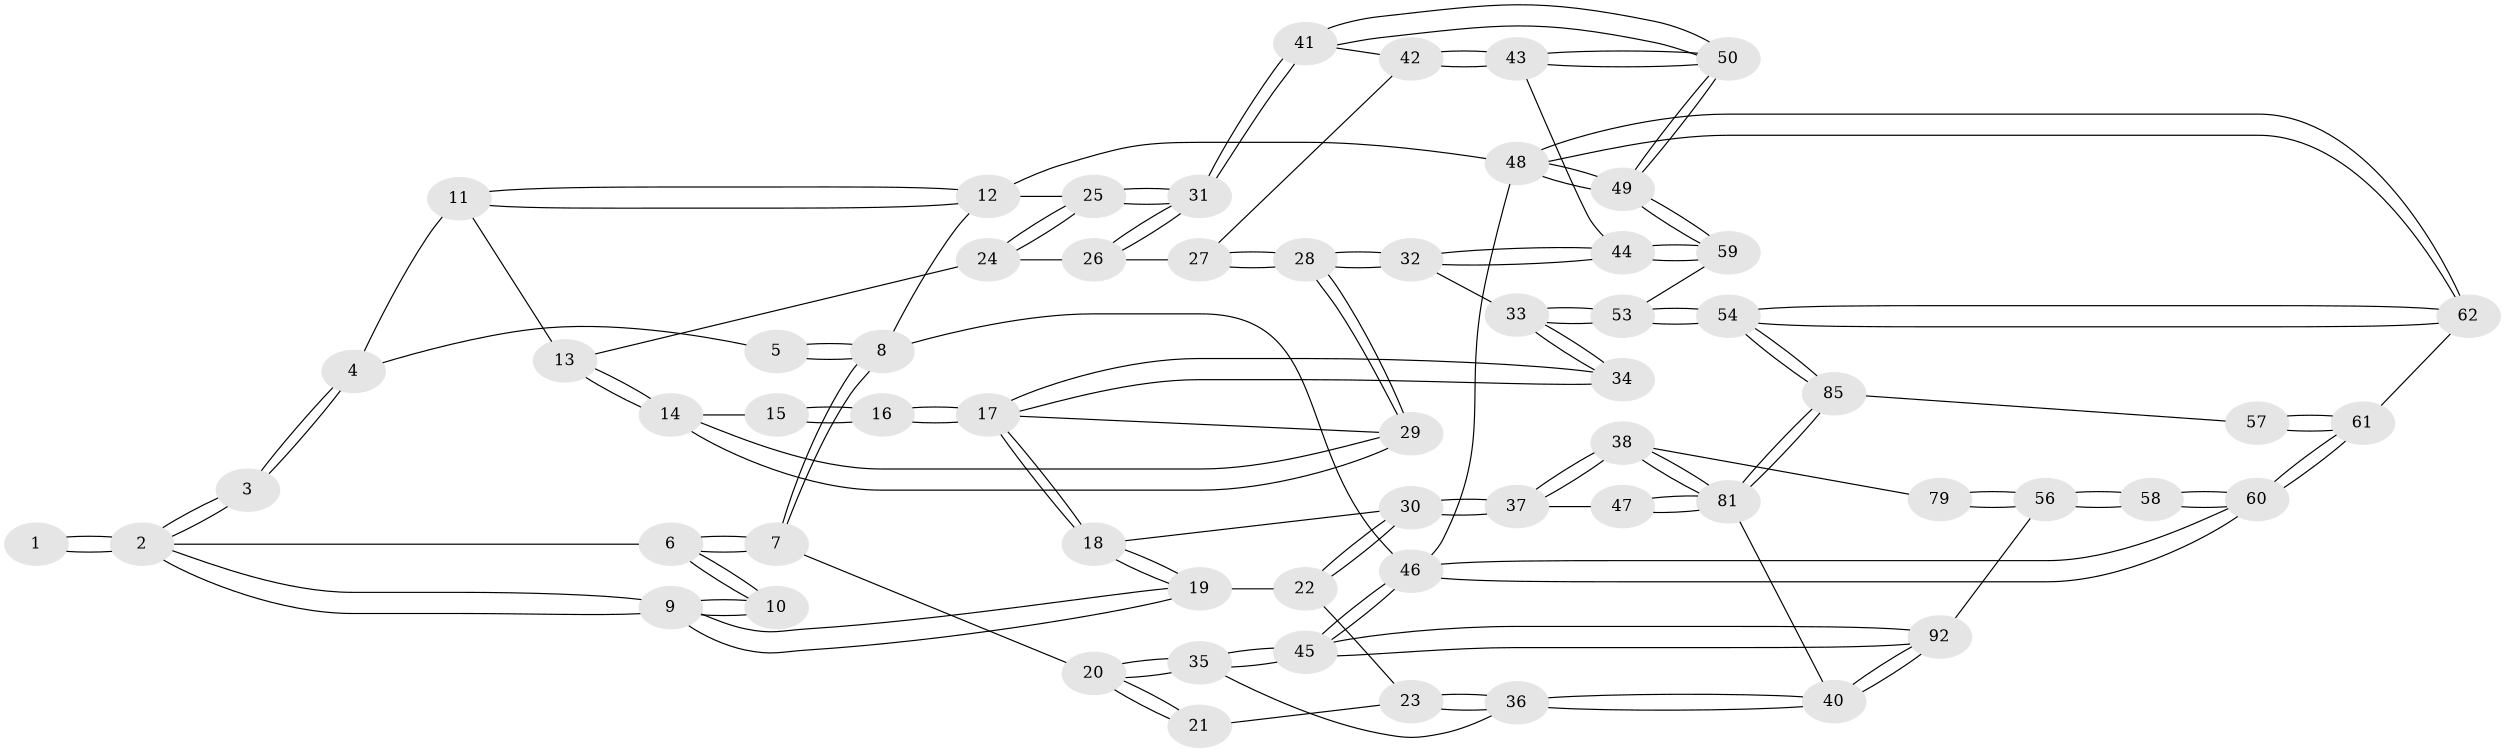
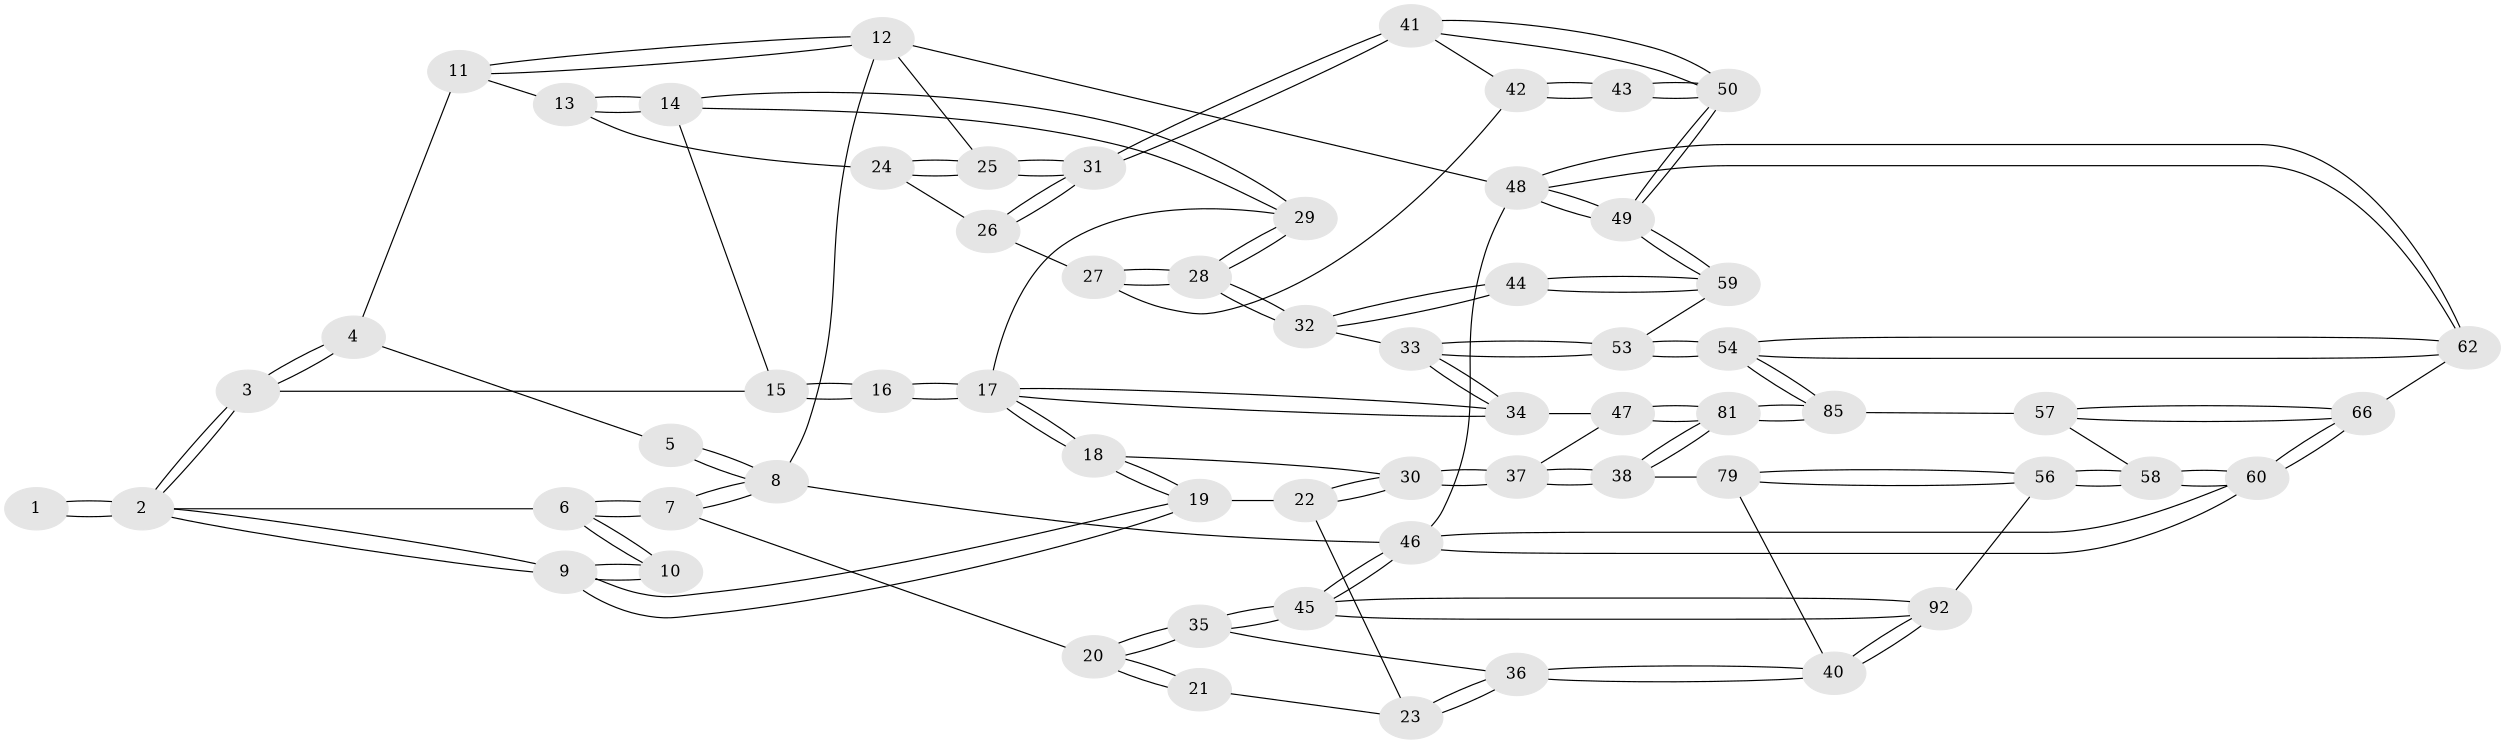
(1558, 151) -> none
none -> (489, 391)
none -> (1570, 414)
(2363, 423) -> (2363, 414)
none -> (2099, 446)
(1781, 602) -> (1781, 575)
